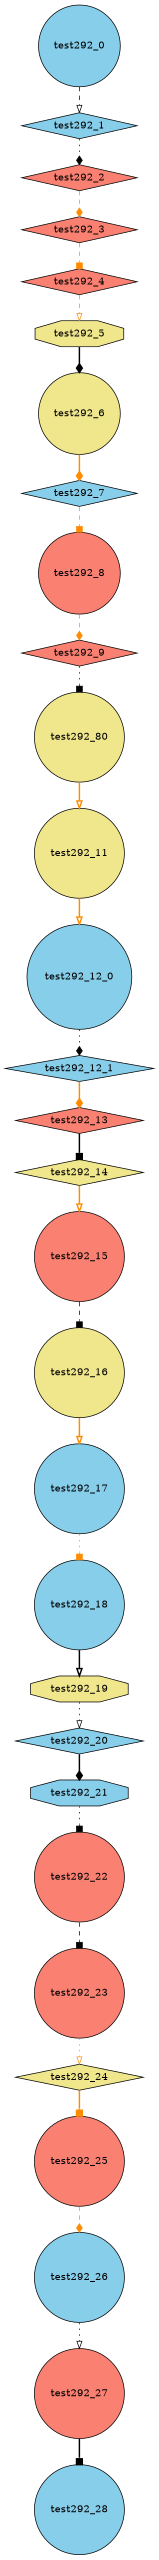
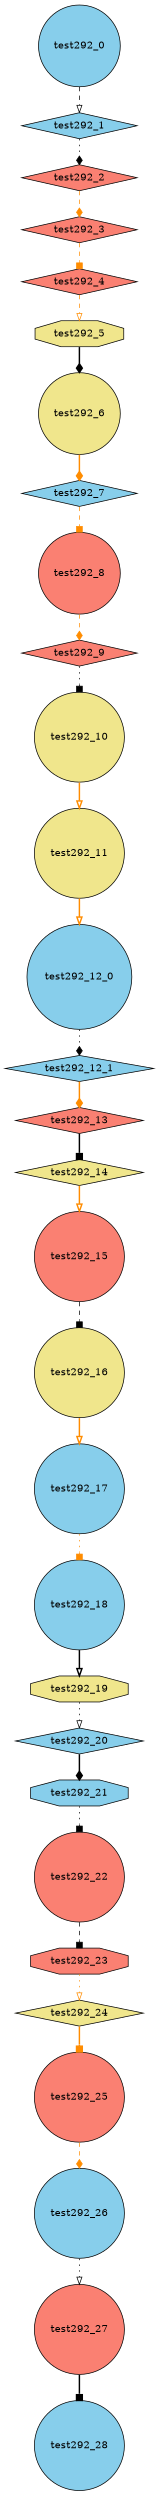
(79, 737) -> (79, 737)
(79, 1993) -> (79, 1961)
